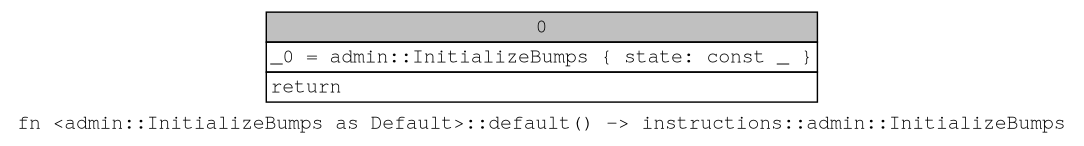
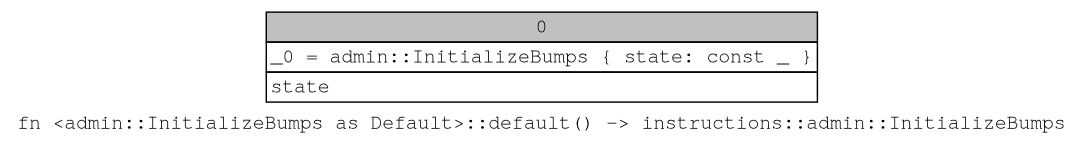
(306, 86) -> (301, 86)
